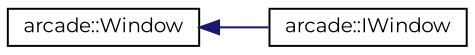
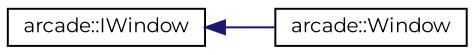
(244, 27) -> (250, 27)
